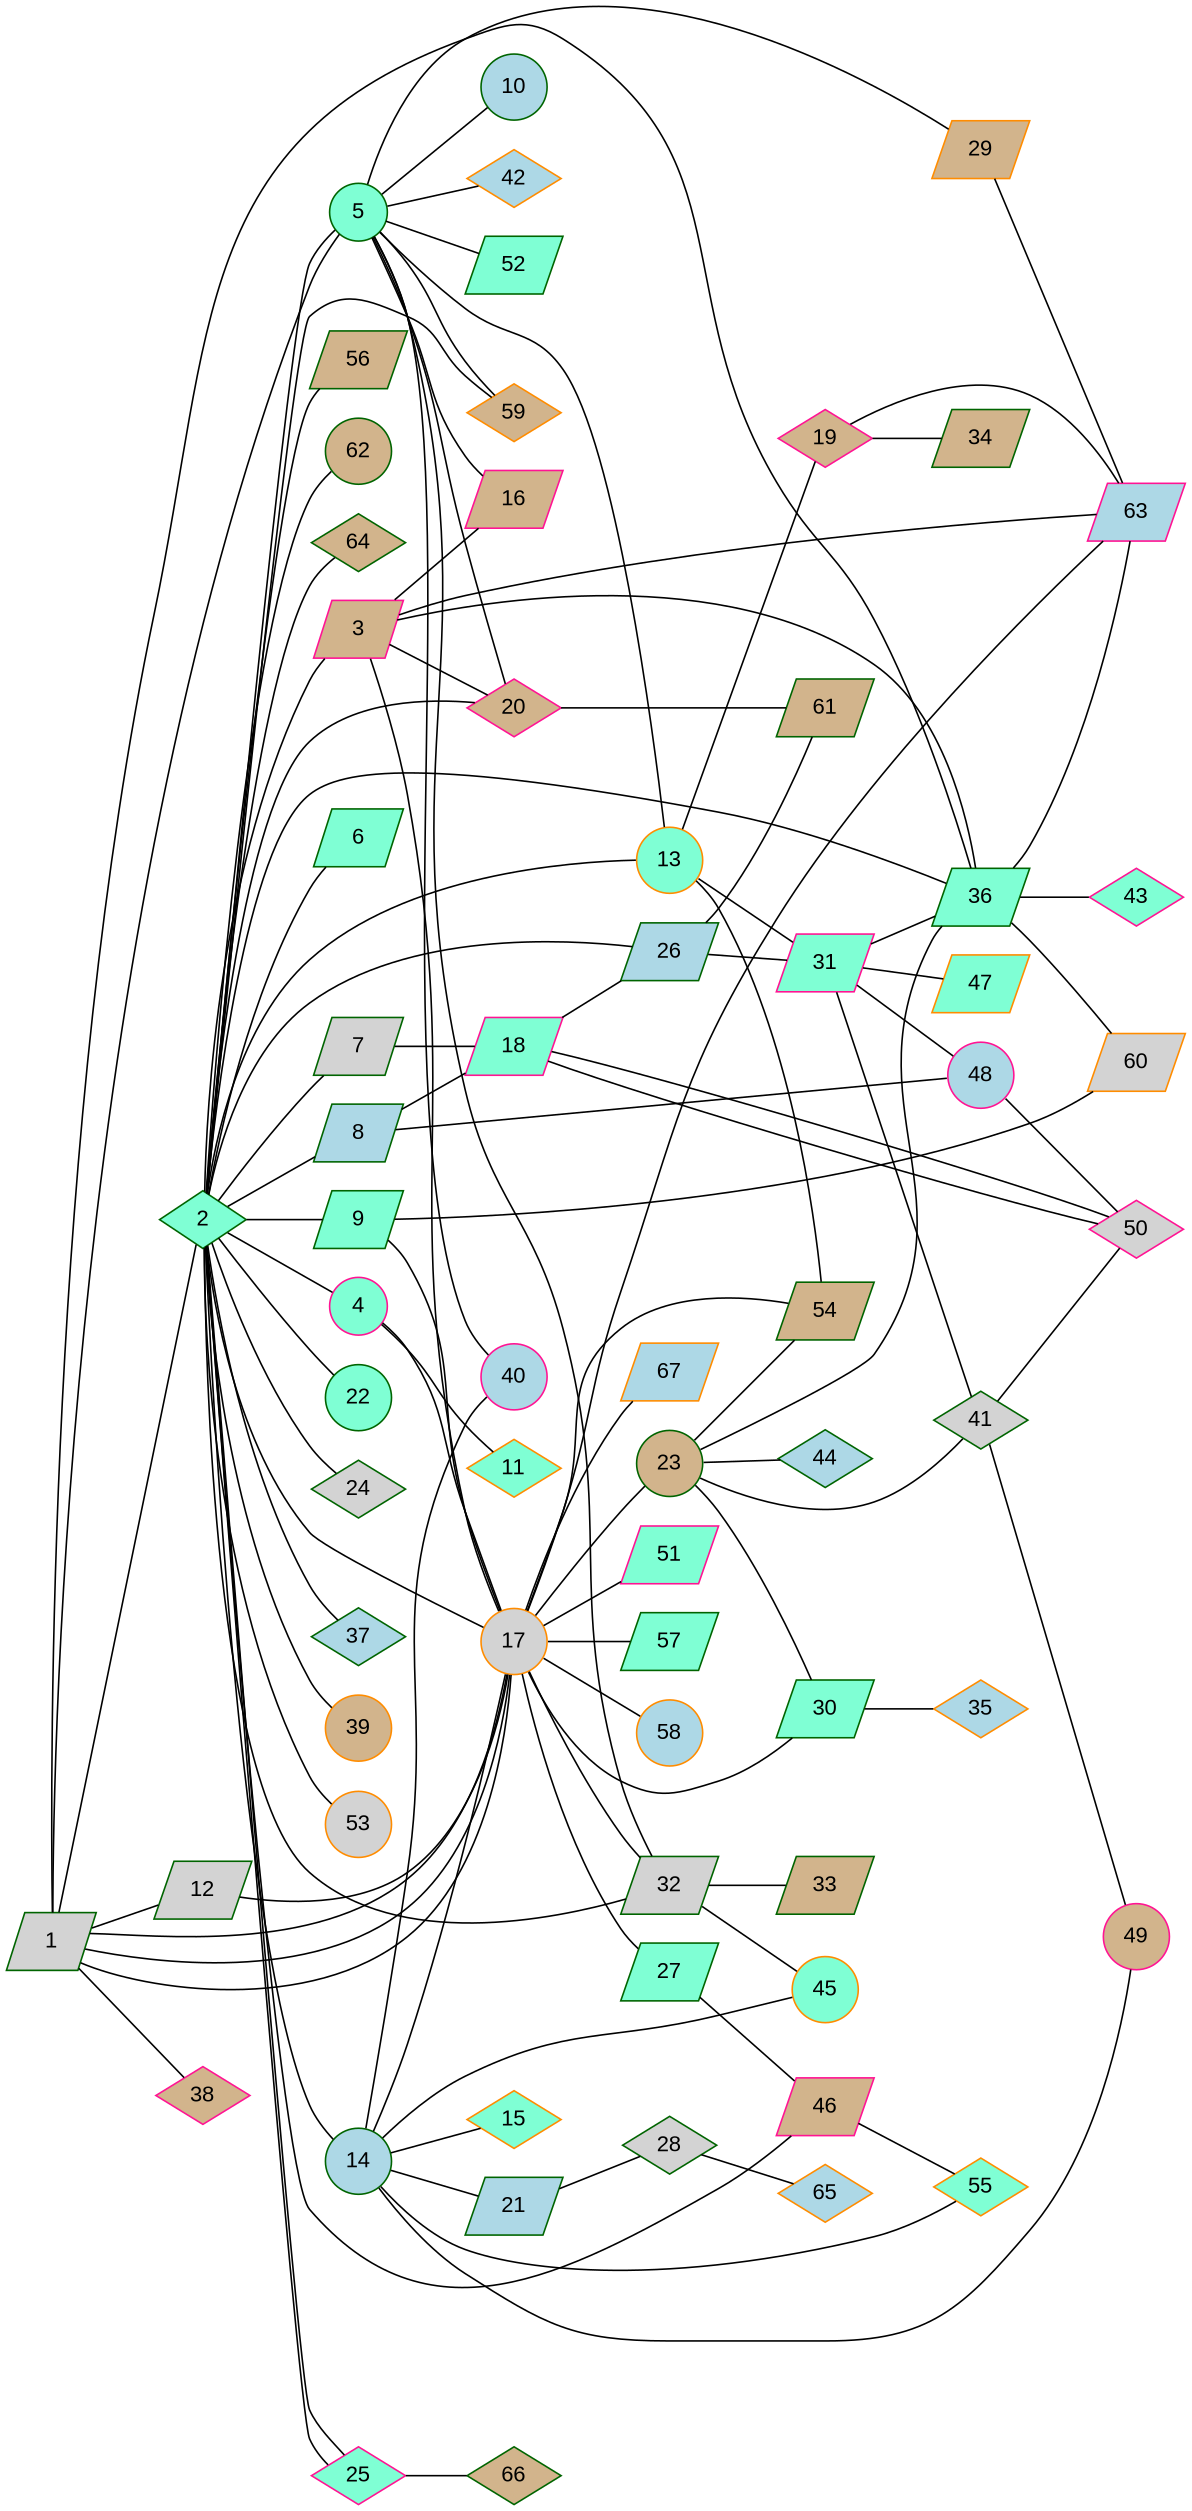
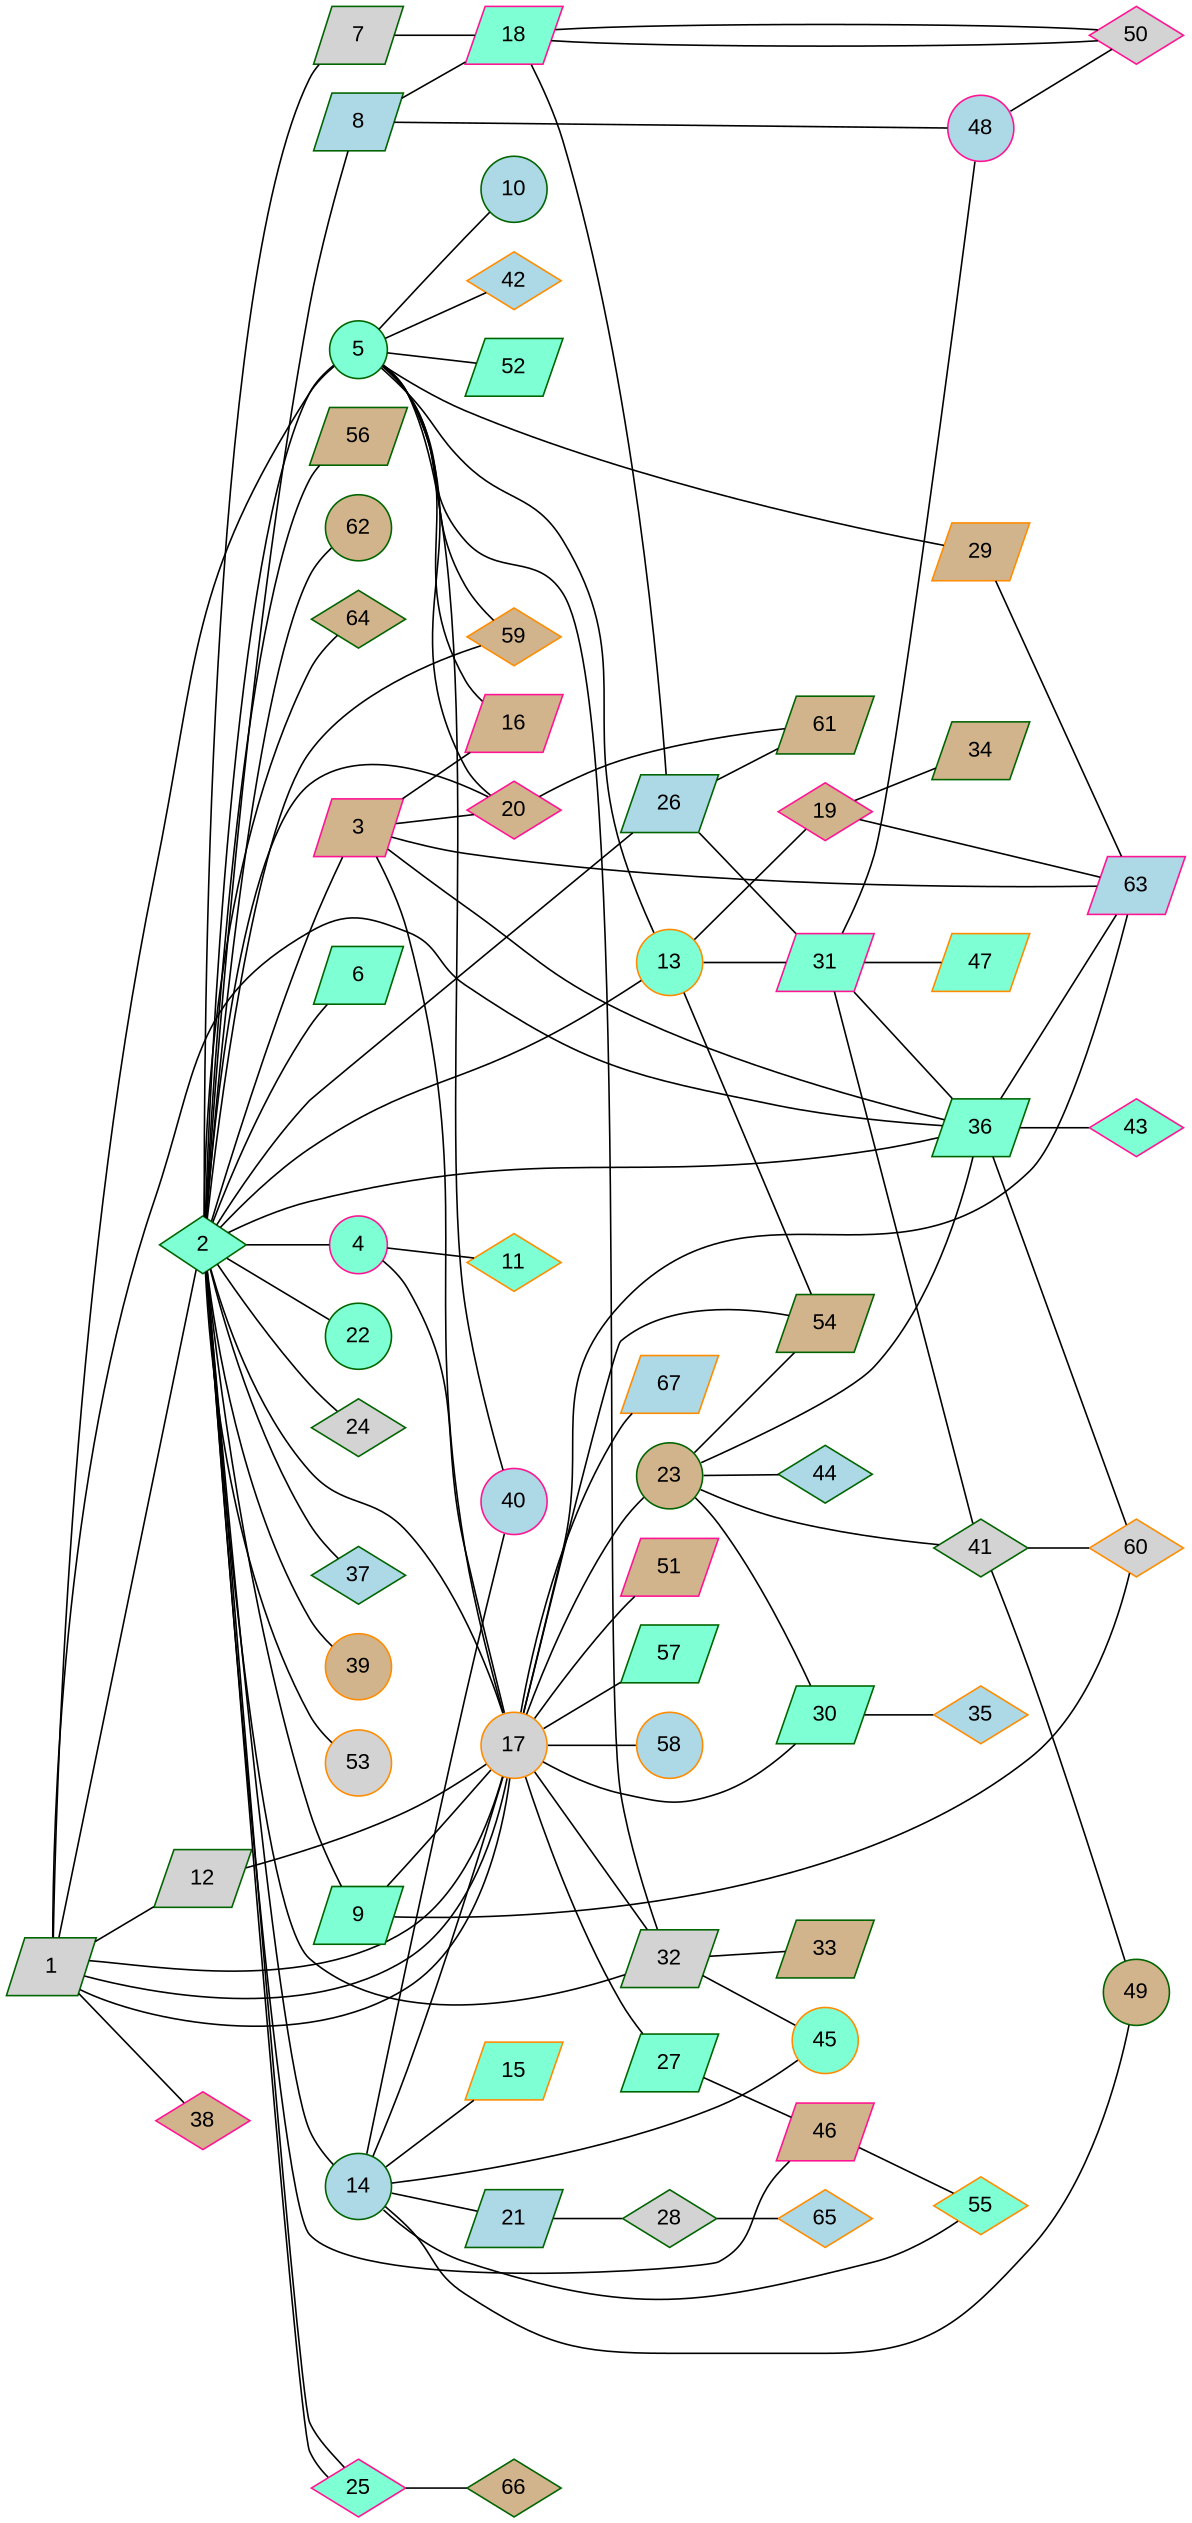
(1136, 1062) -> (1136, 1548)
(1059, 1325) -> (1059, 1548)
(670, 1555) -> (670, 1567)
(1136, 1937) -> (1136, 1992)
(514, 2120) -> (514, 2071)
